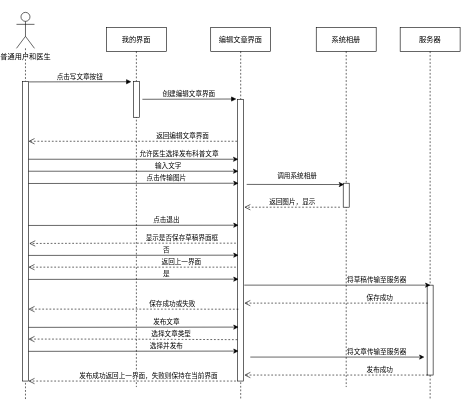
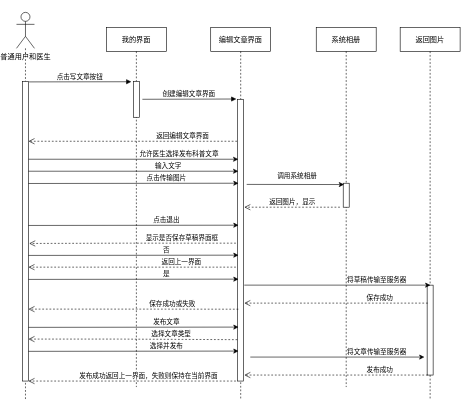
(430, 40) -> (430, 40)
